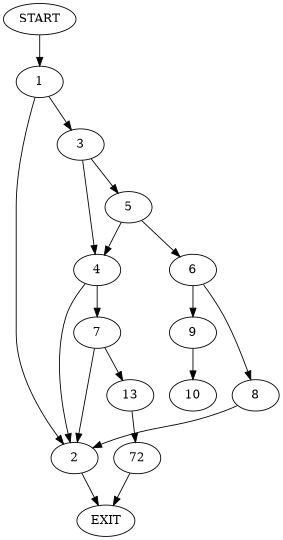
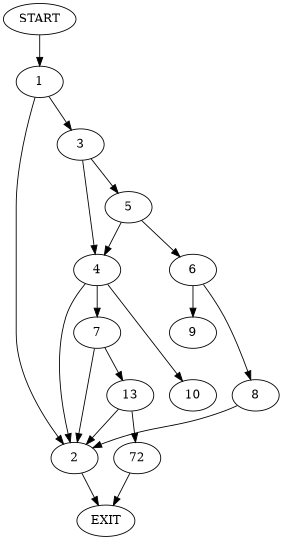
(193, 360) -> (142, 329)
none -> (105, 423)
